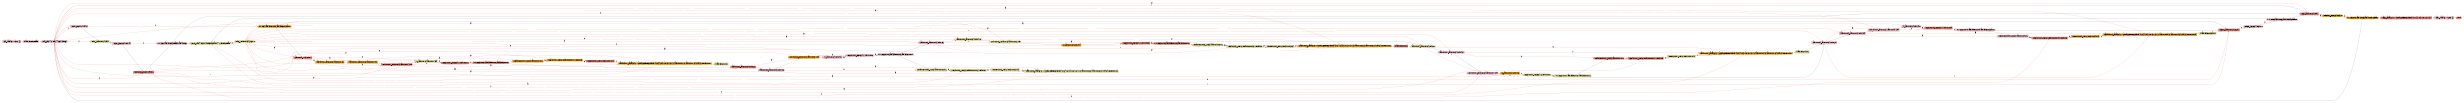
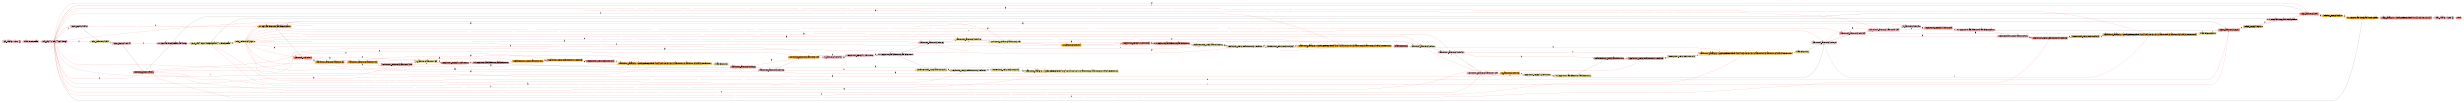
(2253, 27) -> (2253, 27)
